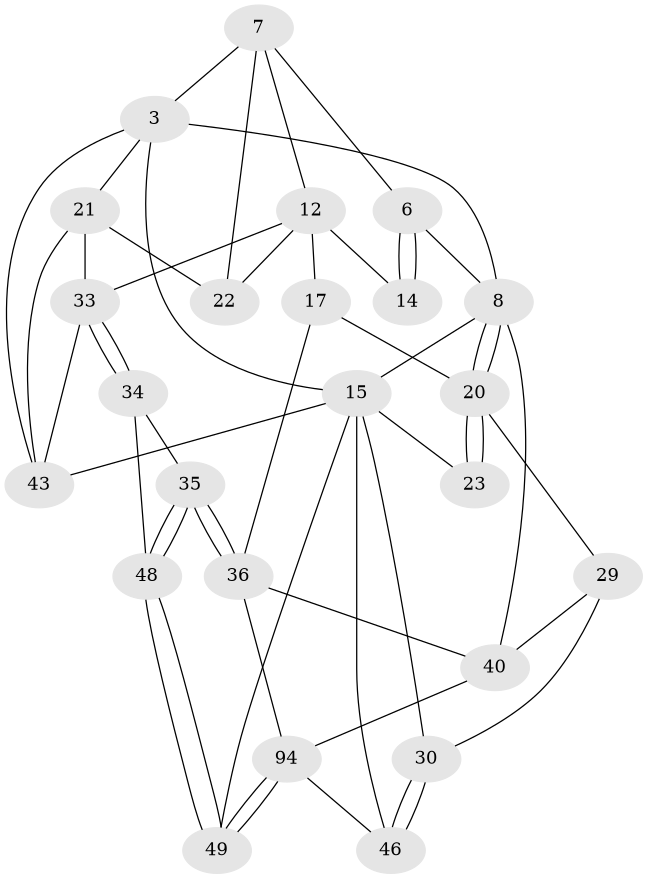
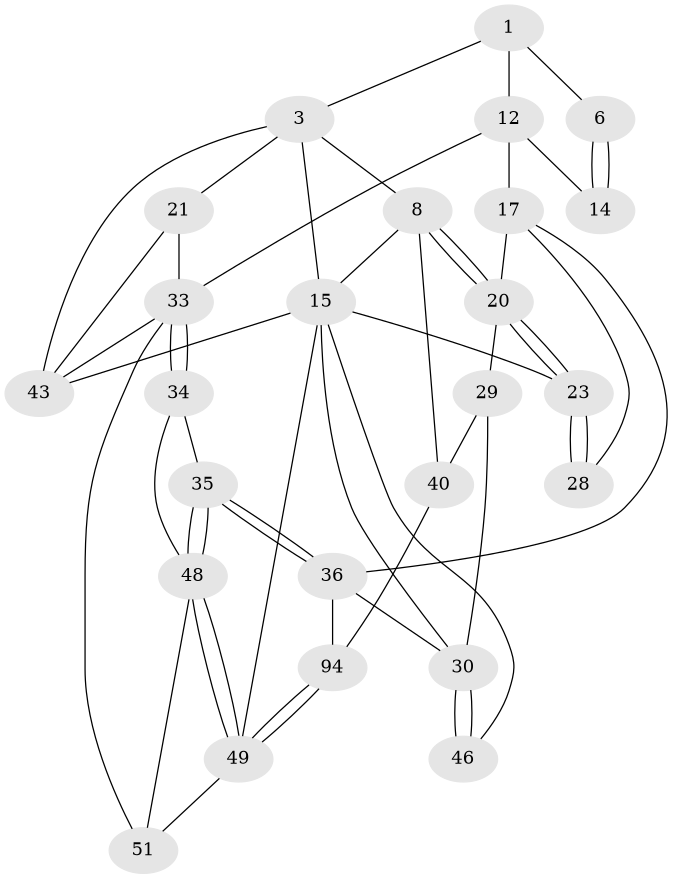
(259, 28) -> (509, 28)
(453, 256) -> none
(225, 302) -> none
none -> (579, 485)
(367, 622) -> (398, 622)
(339, 805) -> none
none -> (143, 851)
